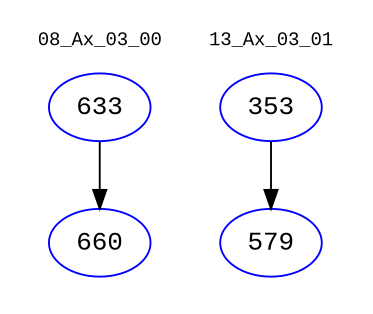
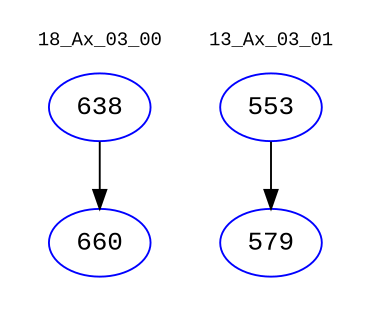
(101, 40) -> (101, 40)
(100, 107) -> (100, 107)
(271, 107) -> (271, 107)
